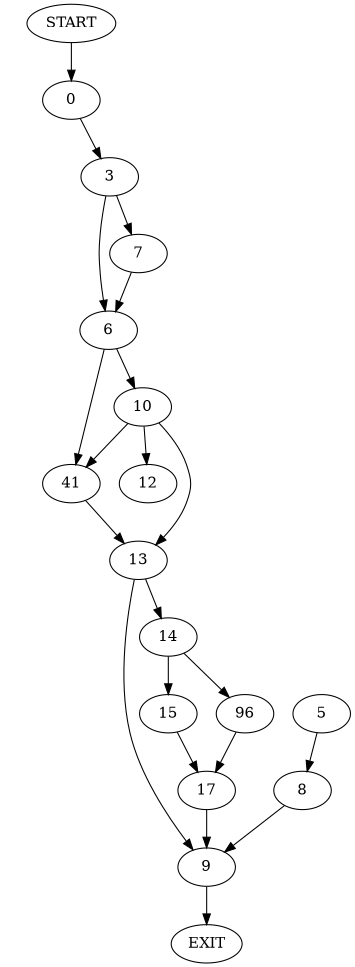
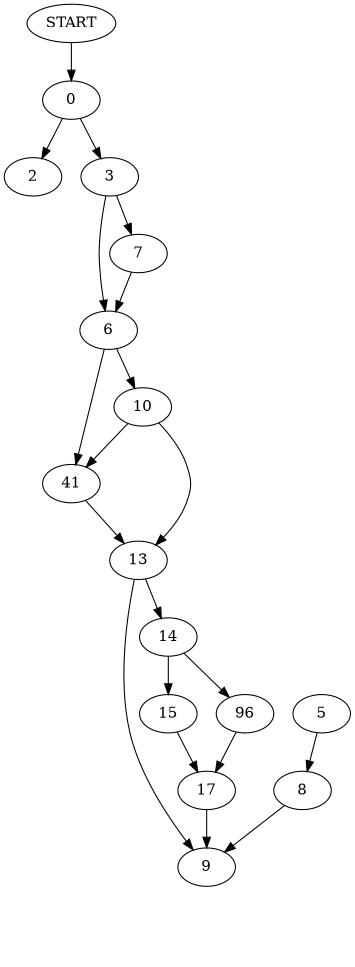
none -> (33, 177)
(148, 484) -> none
(207, 944) -> none
